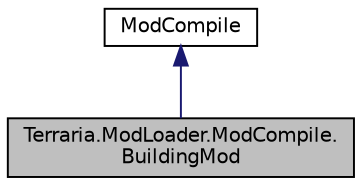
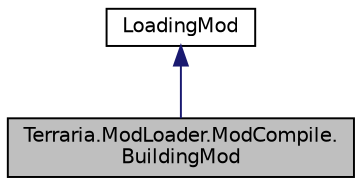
(181, 27) -> (181, 27)
